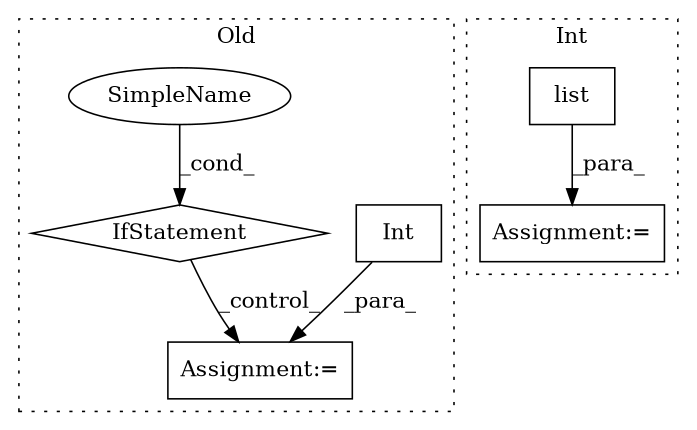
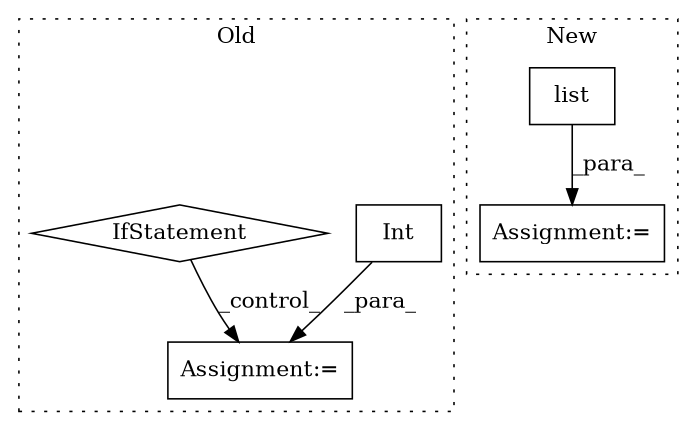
(572, 37) -> (572, 37)
(180, 96) -> none
